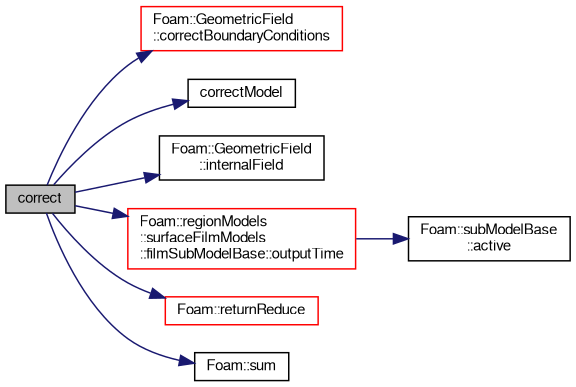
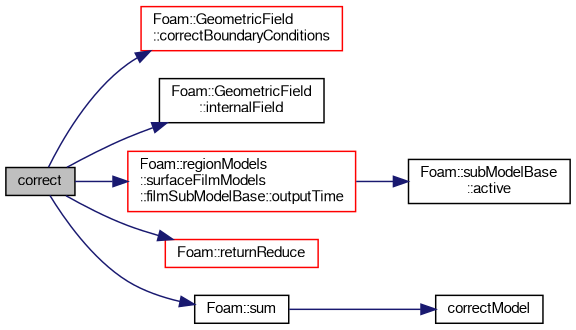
(107, 134) -> (355, 309)
